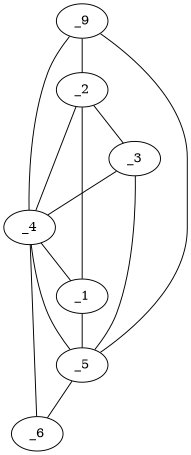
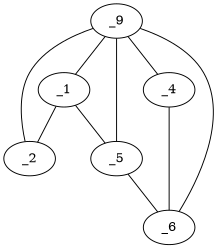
none -> (213, 105)
(56, 158) -> none
(135, 159) -> none
(56, 262) -> (90, 55)
(43, 300) -> none
